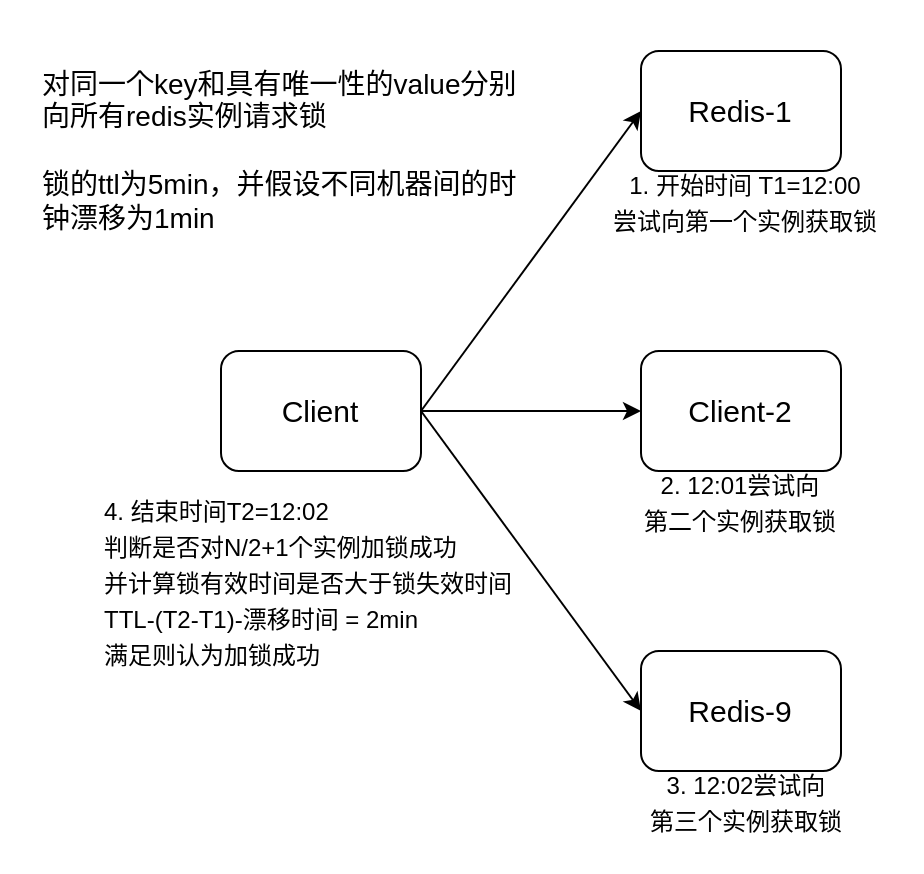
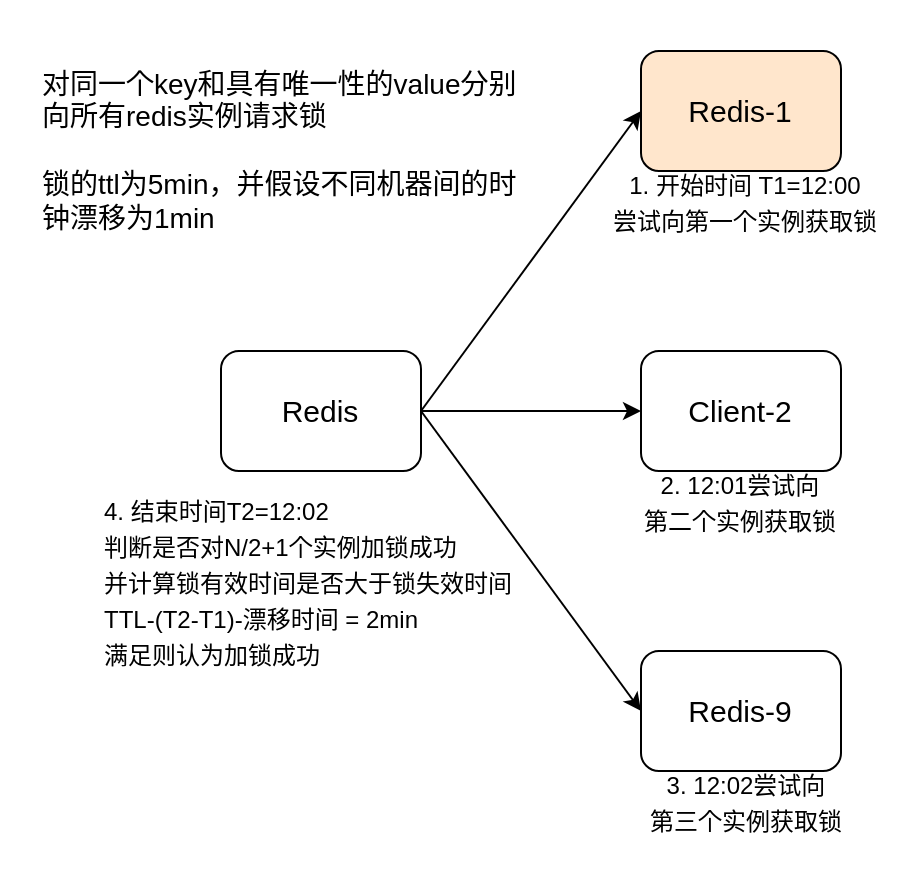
(741, 111) -> (741, 111)
(321, 411) -> (321, 411)
